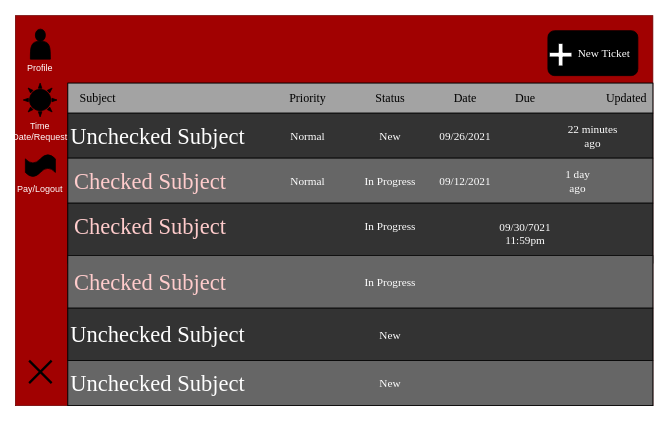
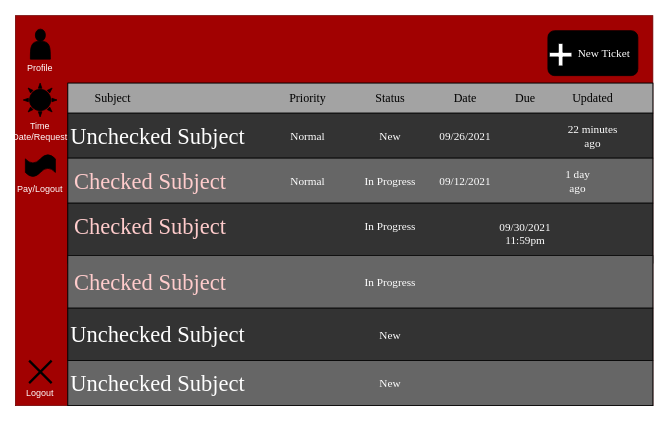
(98, 98) -> (113, 98)
(627, 98) -> (593, 98)
(525, 233) -> (525, 233)
none -> (40, 393)
